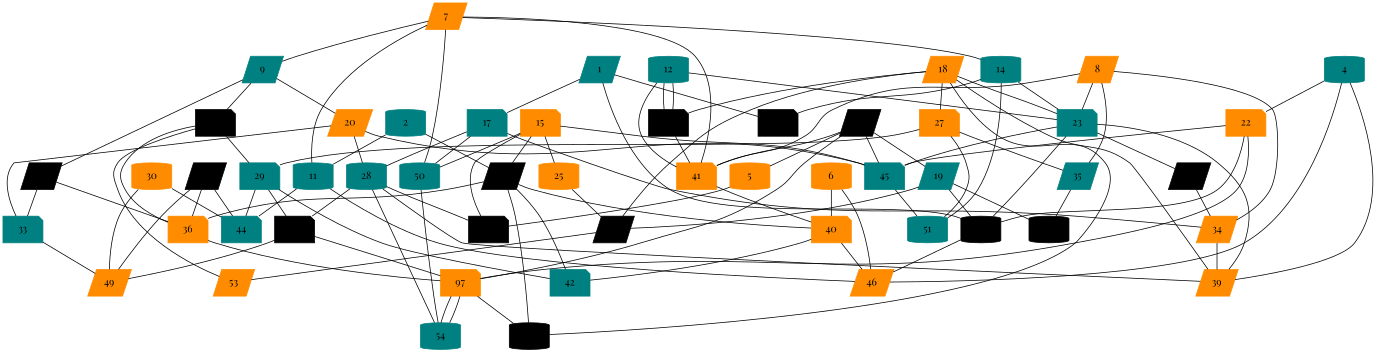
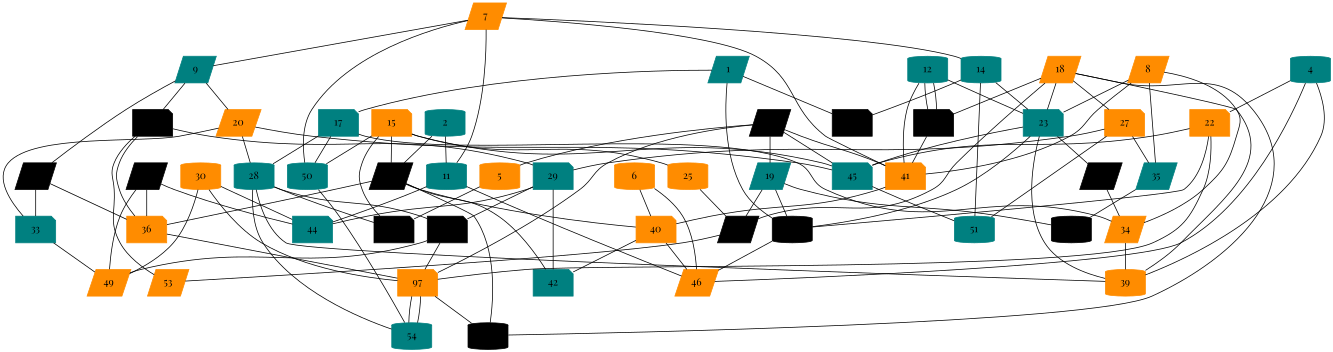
none -> (253, 237)
(1217, 283) -> (1125, 283)
